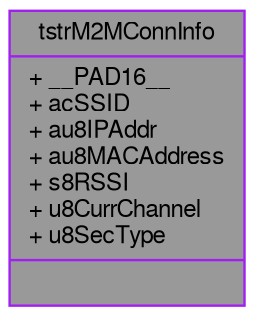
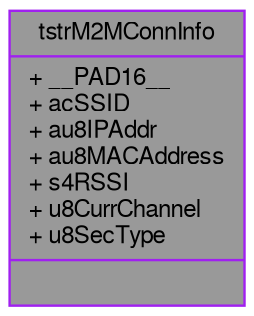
(80, 183) -> (80, 183)
